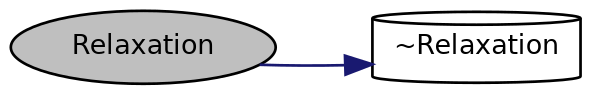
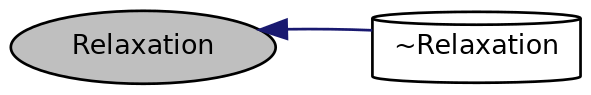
(302, 66) -> (330, 29)
